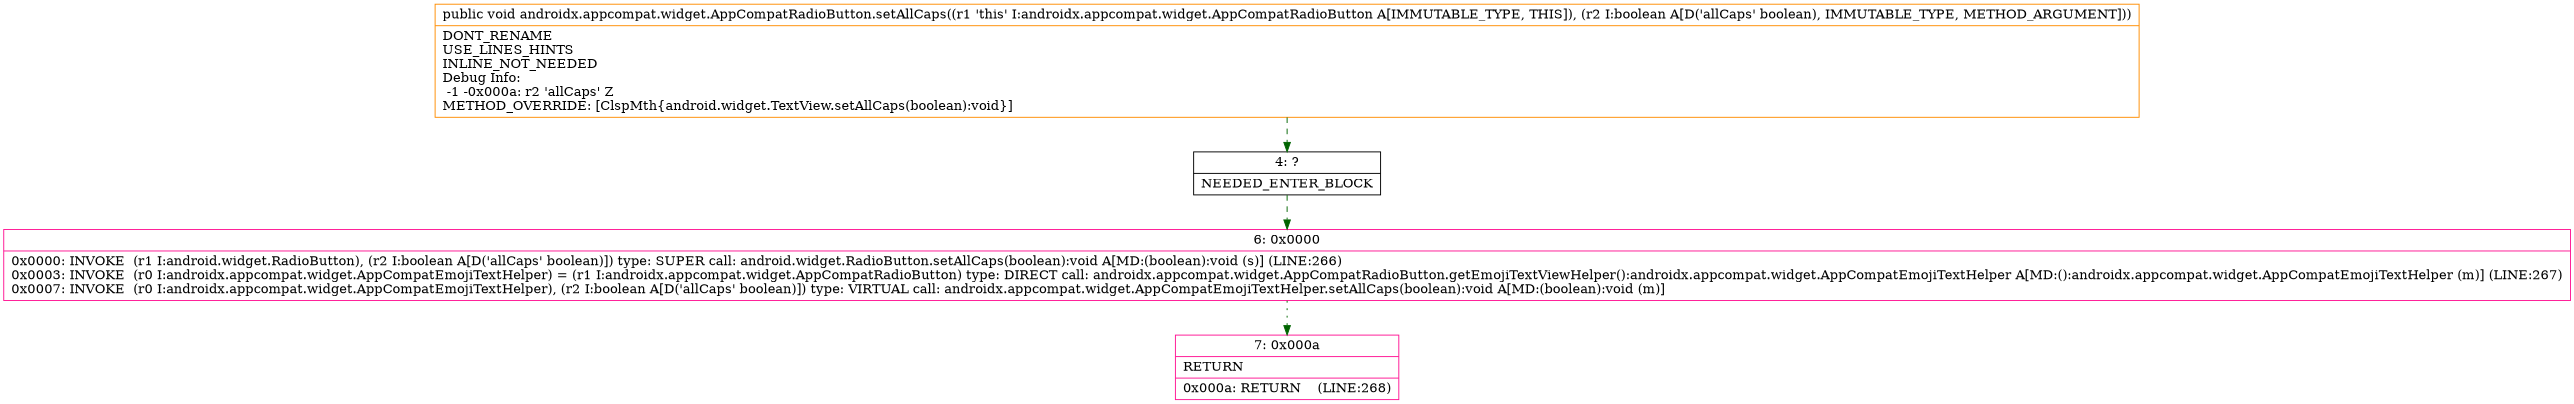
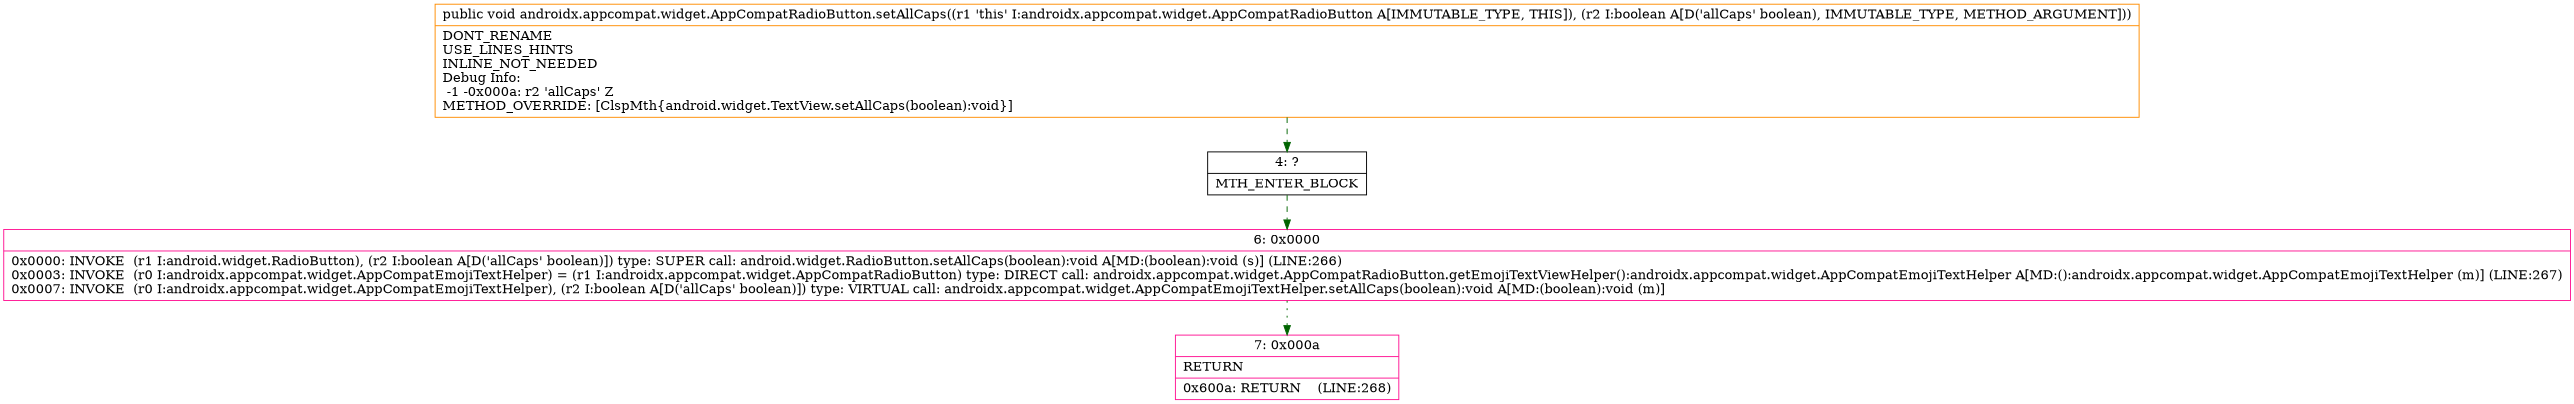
(1287, 184) -> (1287, 184)
(1287, 388) -> (1287, 388)
